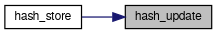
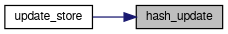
(43, 17) -> (49, 17)
